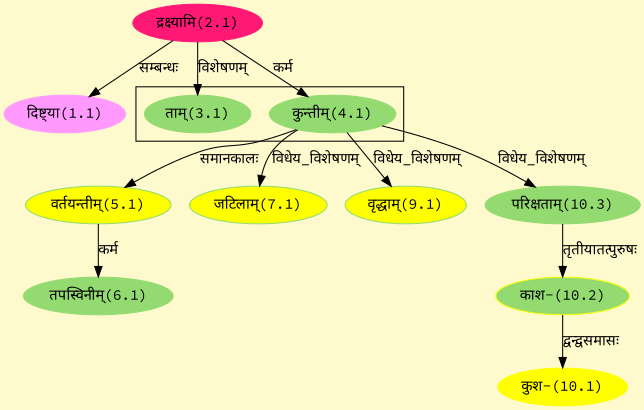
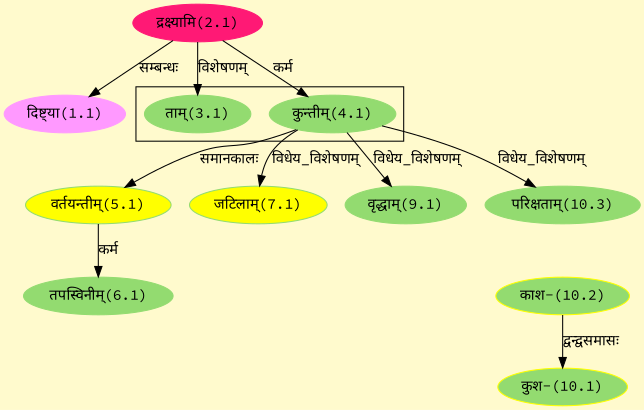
(406, 205) -> (406, 205)
(563, 245) -> none
(563, 387) -> (563, 387)
